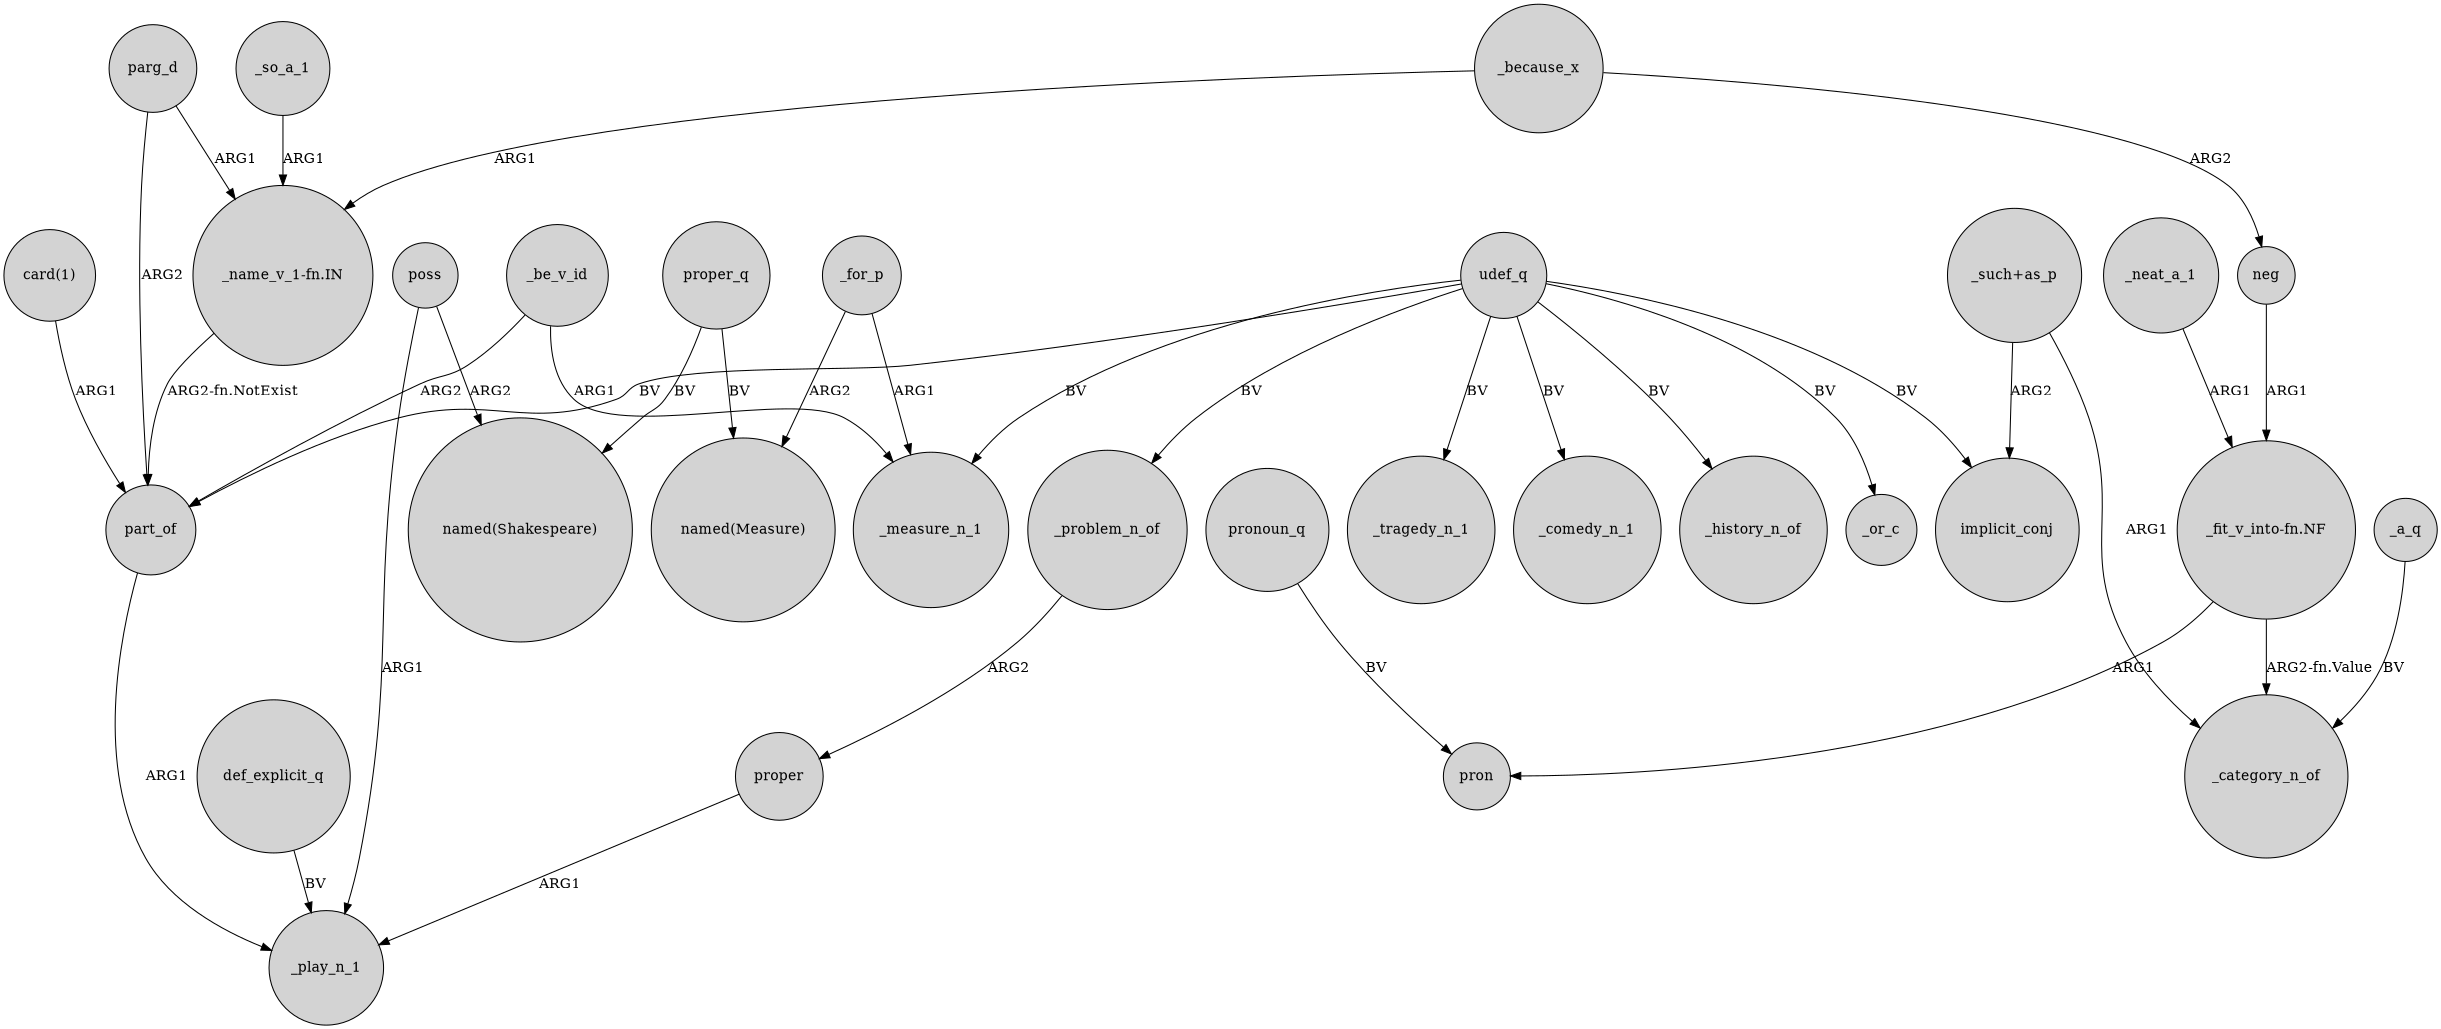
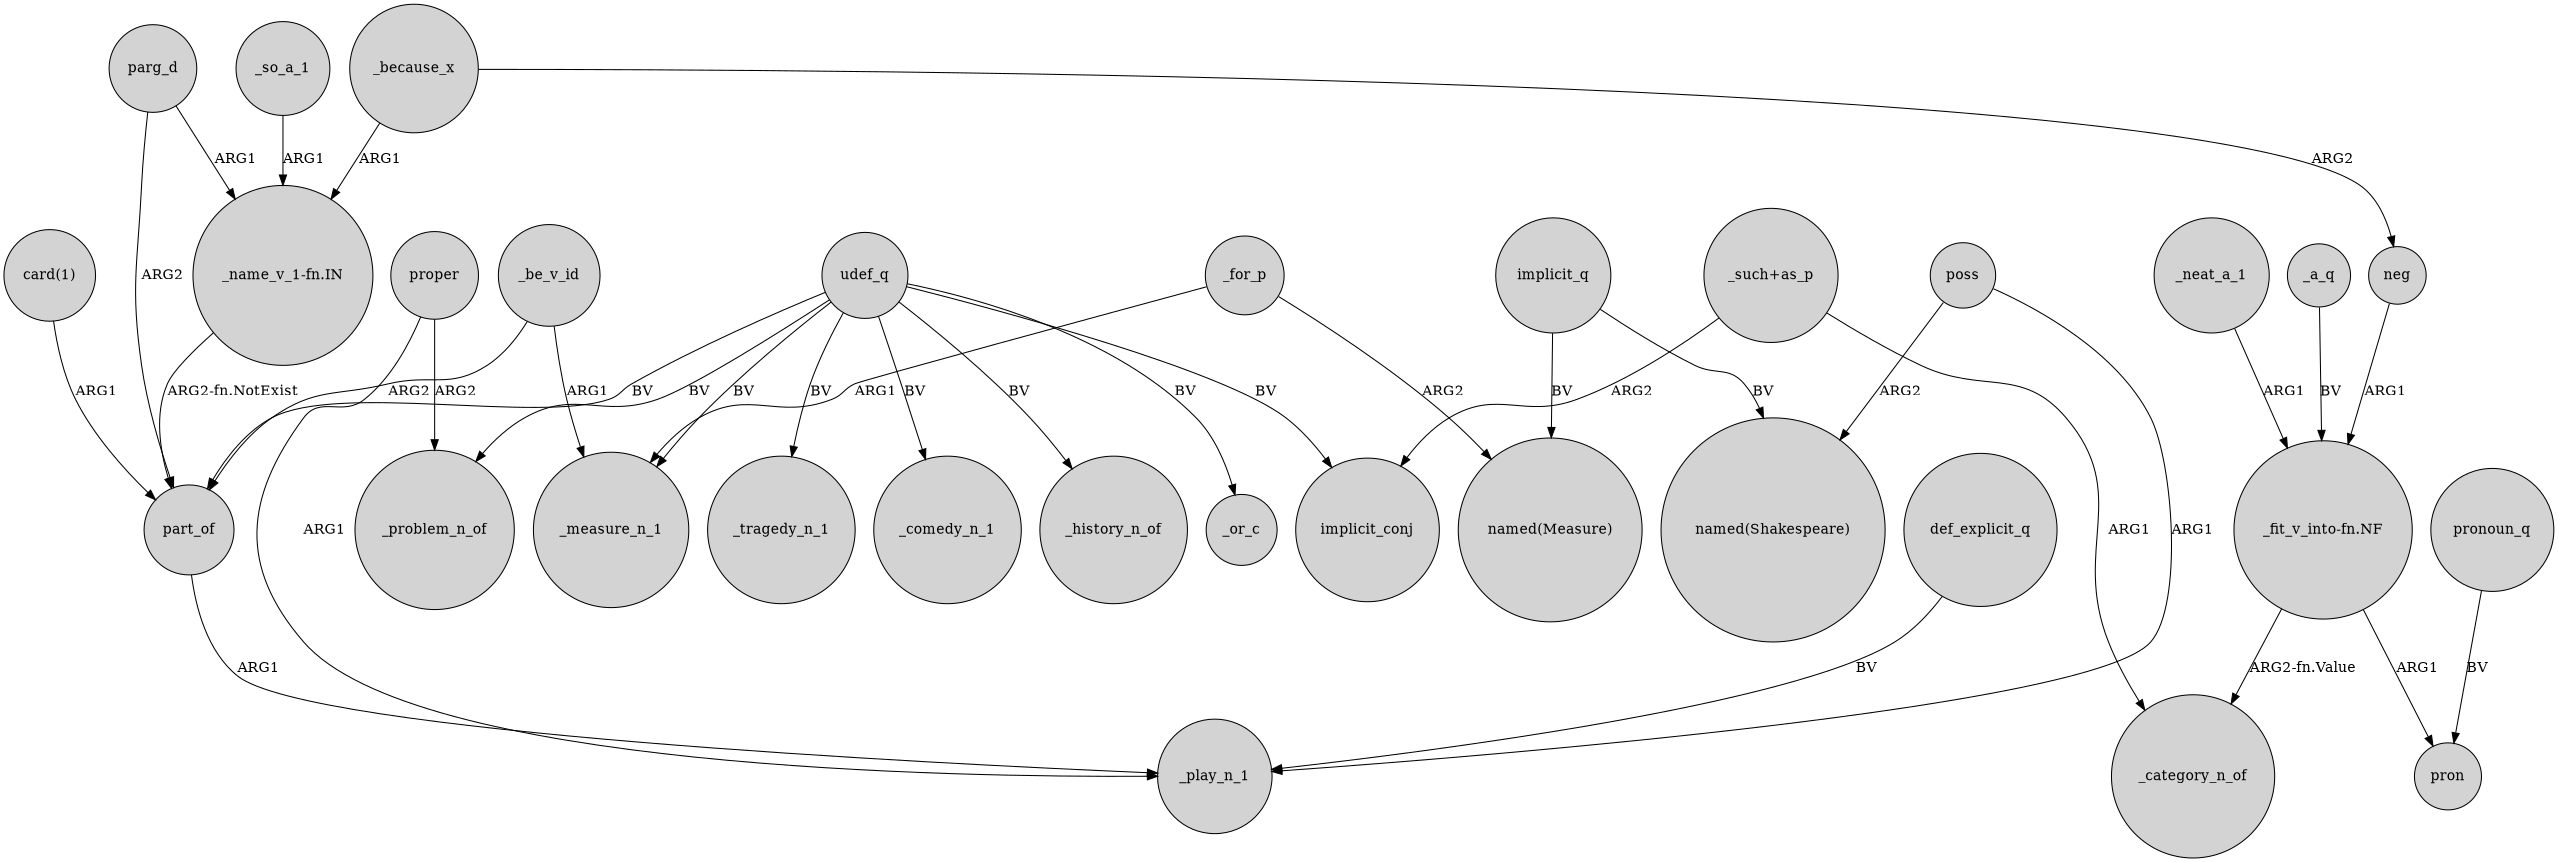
(716, 275) -> (1553, 275)
(2389, 648) -> (2320, 369)
(954, 688) -> (435, 373)
